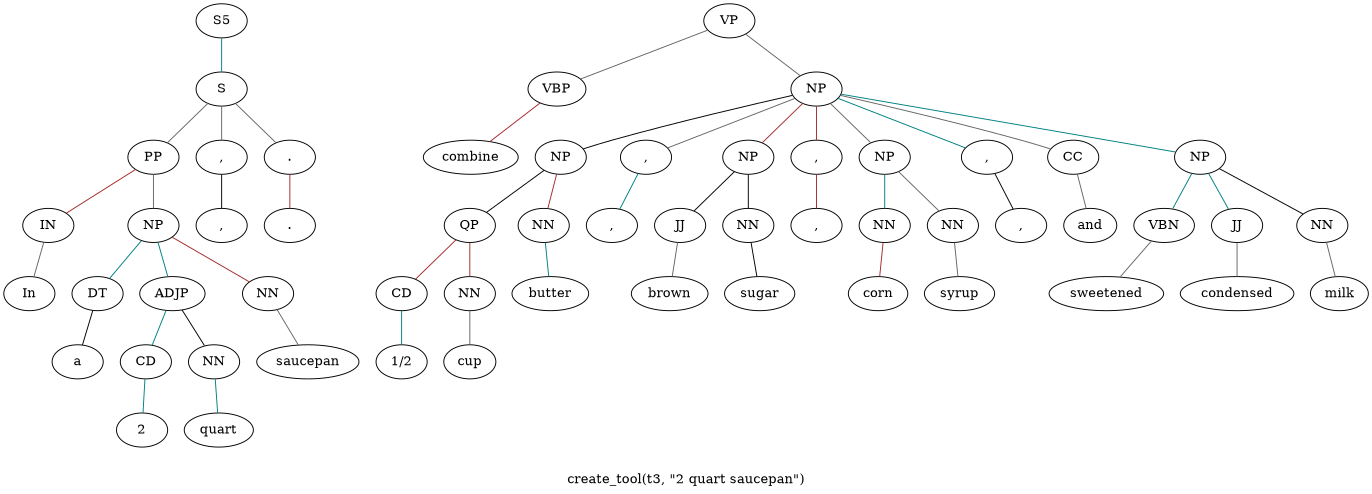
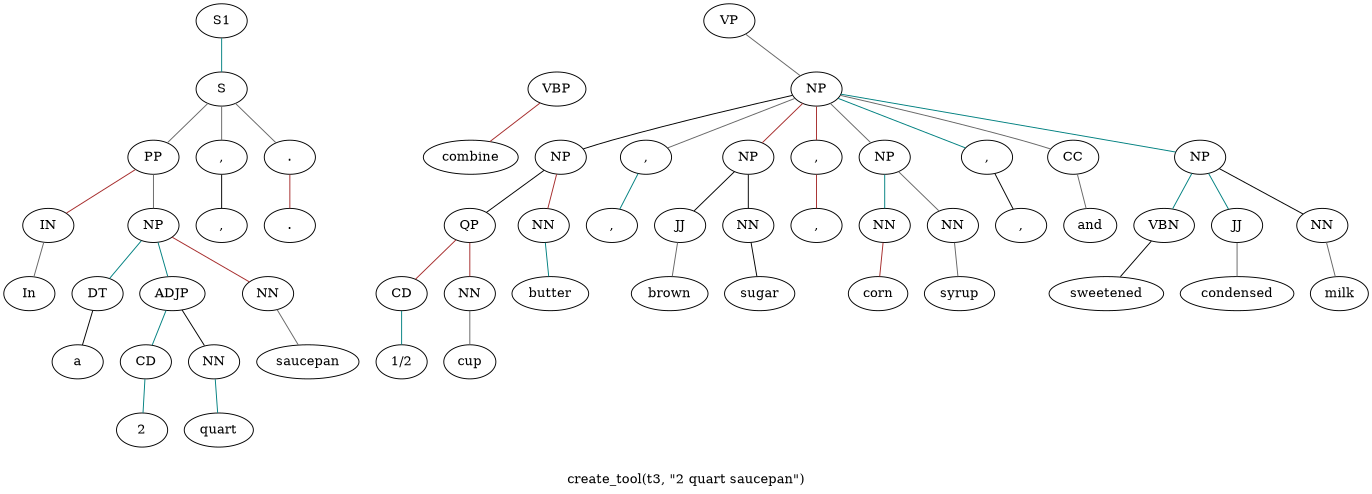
(222, 21) -> (222, 21)
(644, 55) -> none
(1136, 259) -> (1136, 259)
